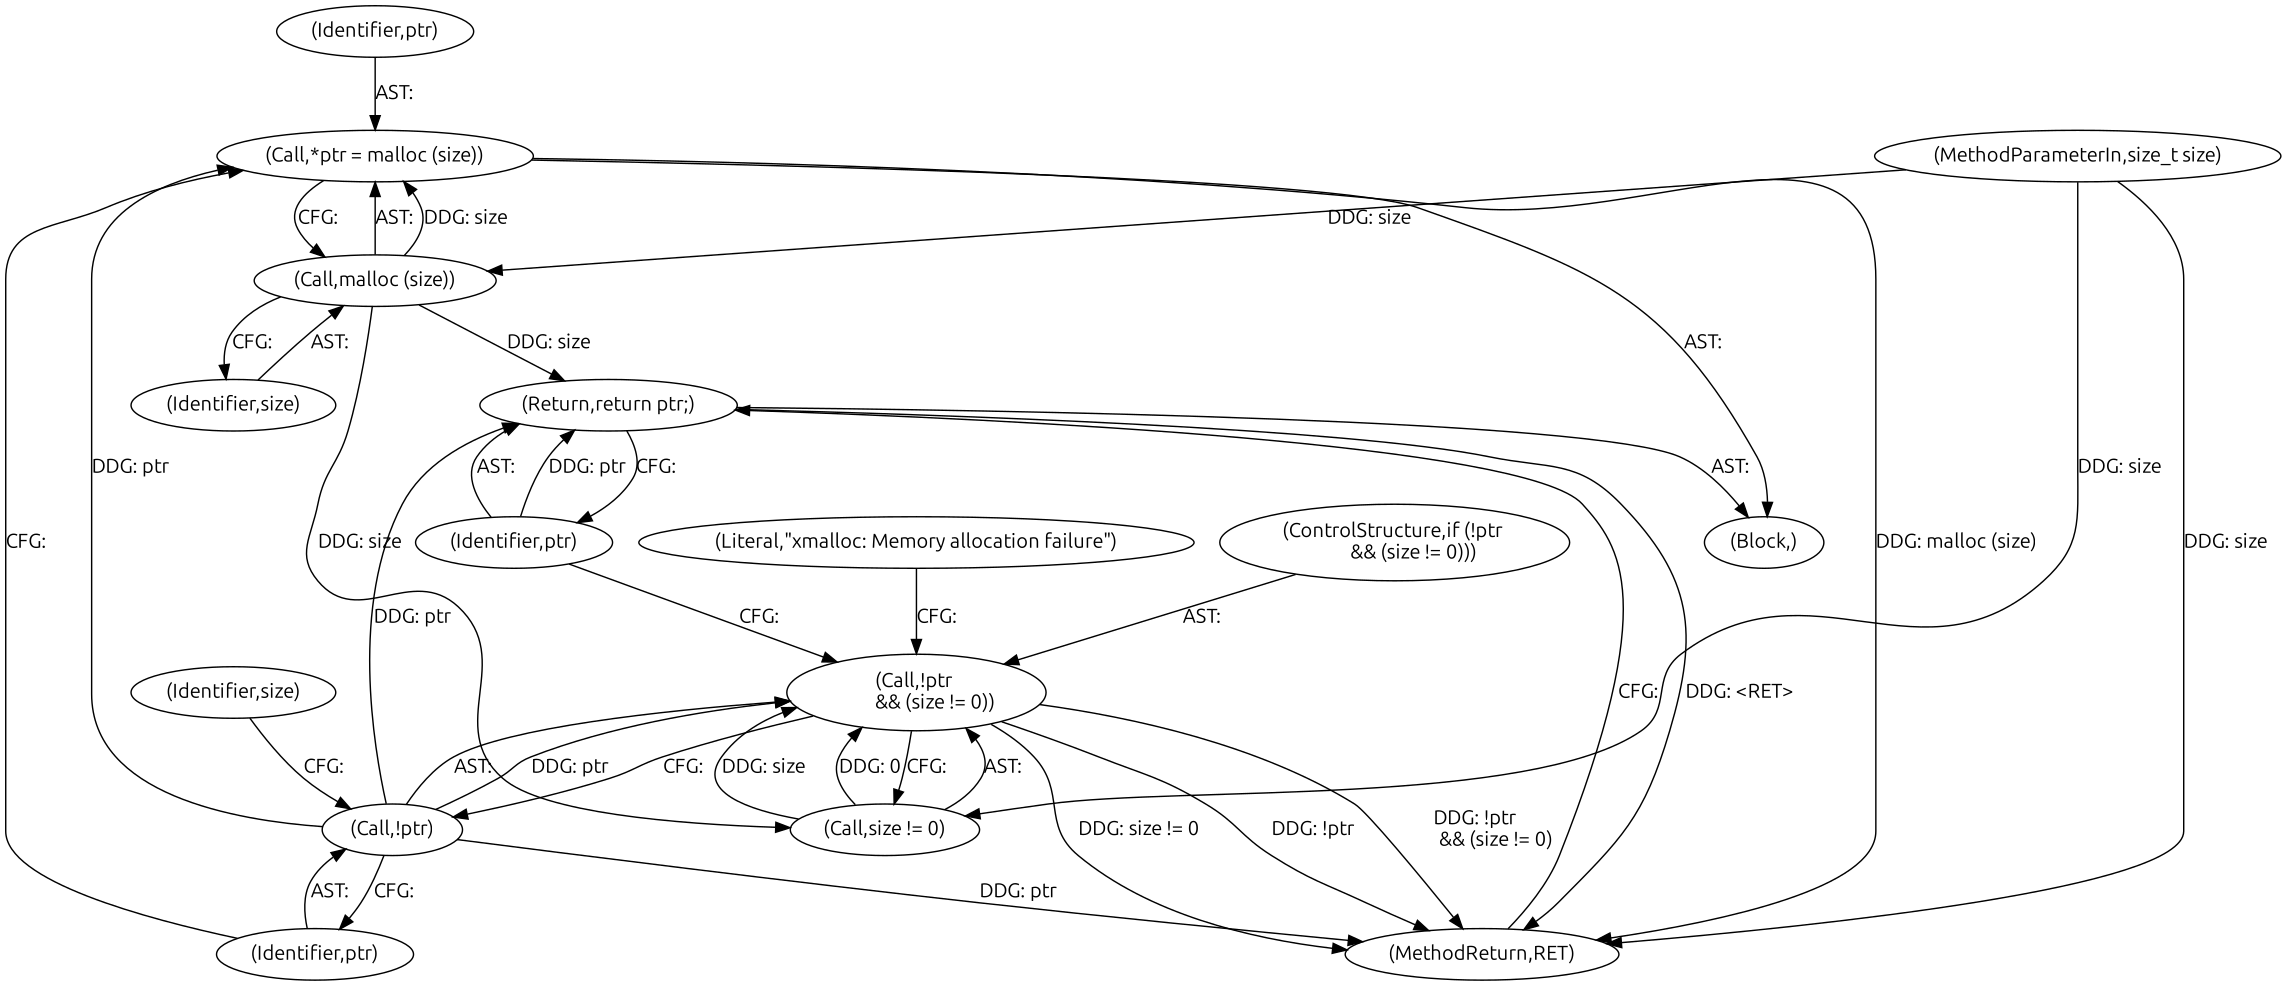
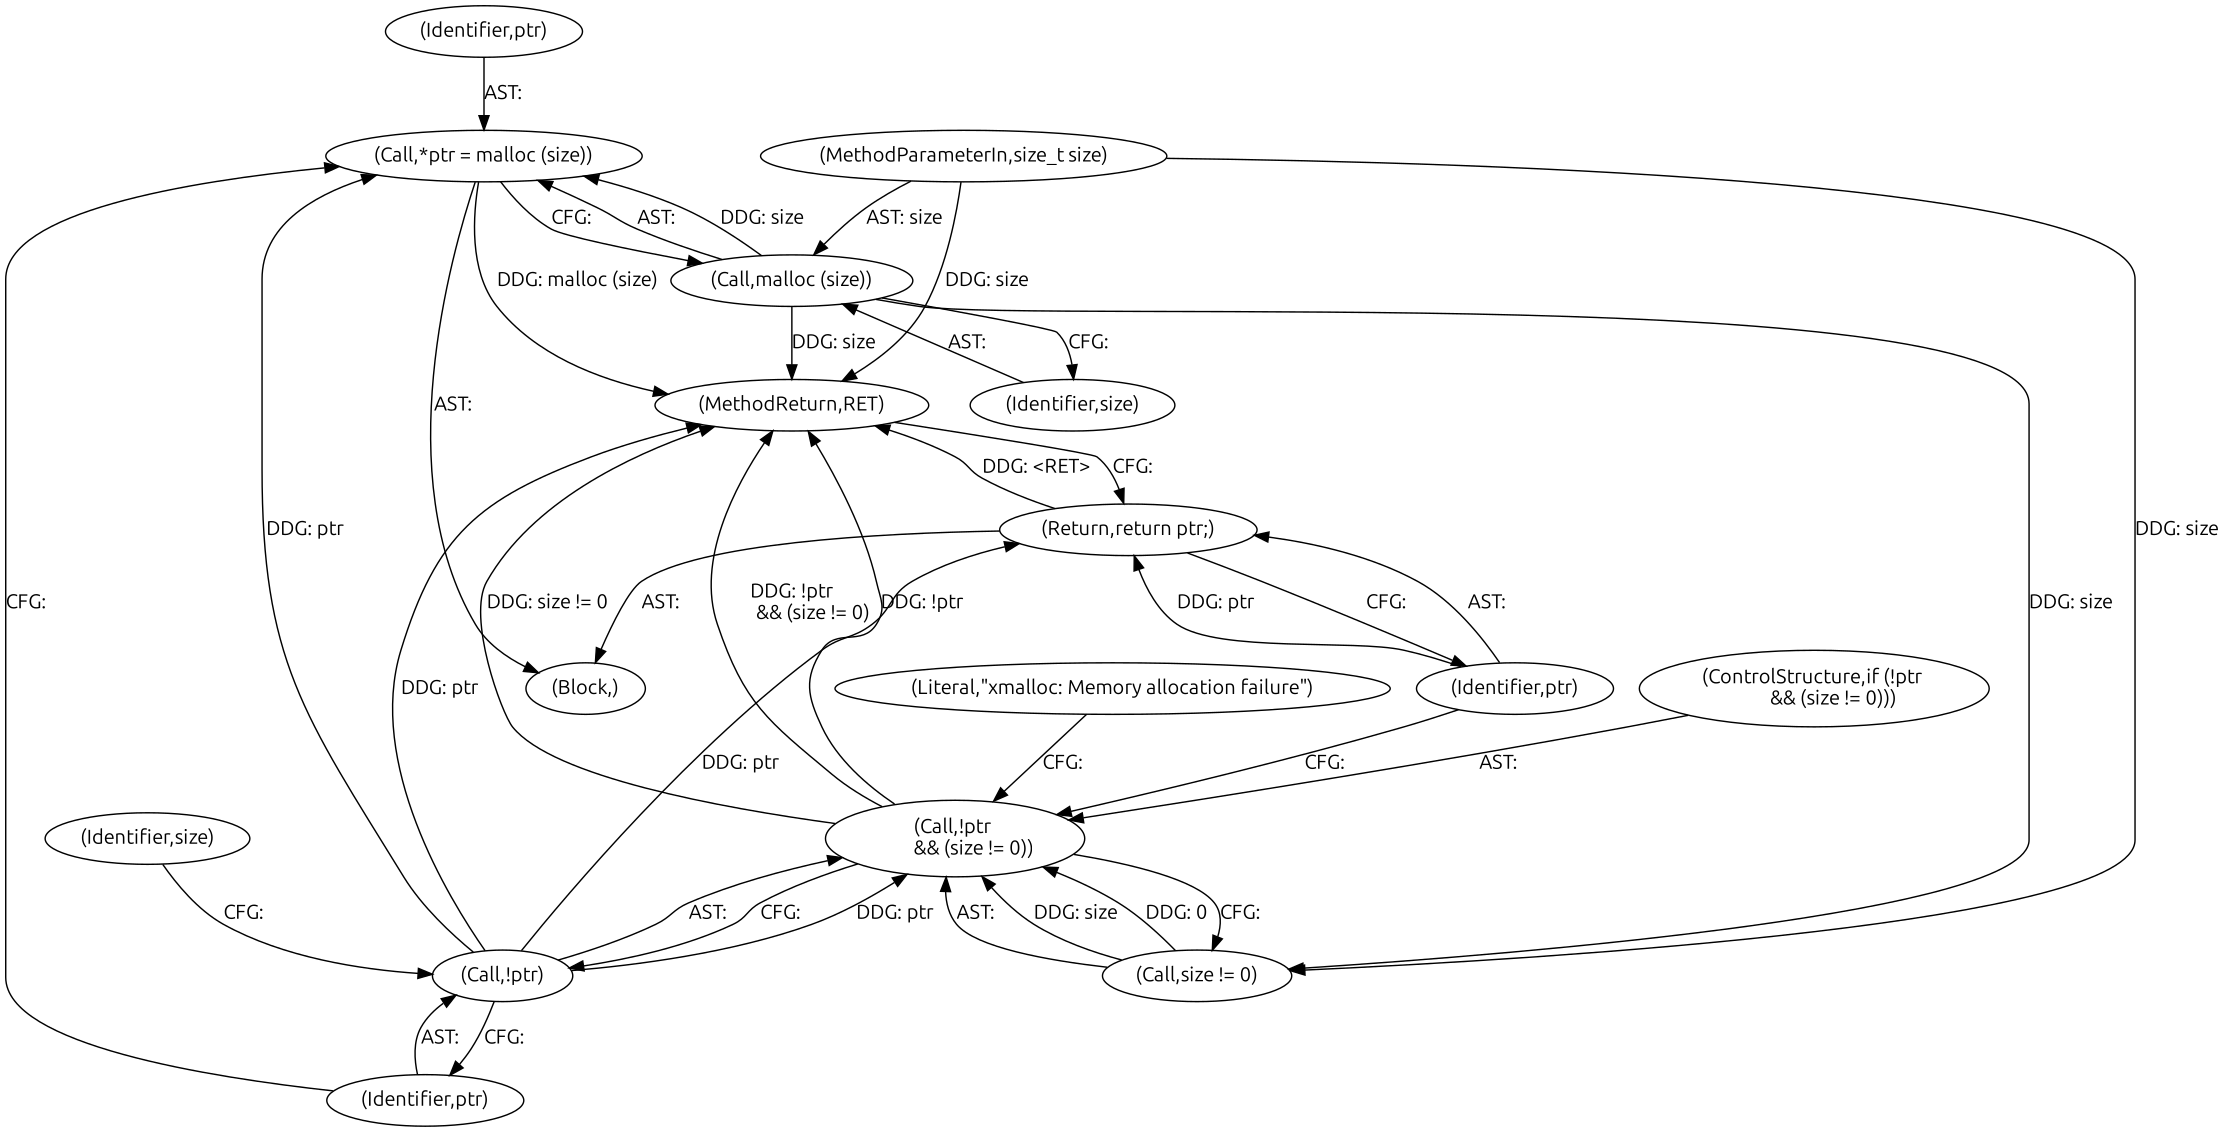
(1370, 218) -> (905, 218)
(485, 340) -> (792, 336)
